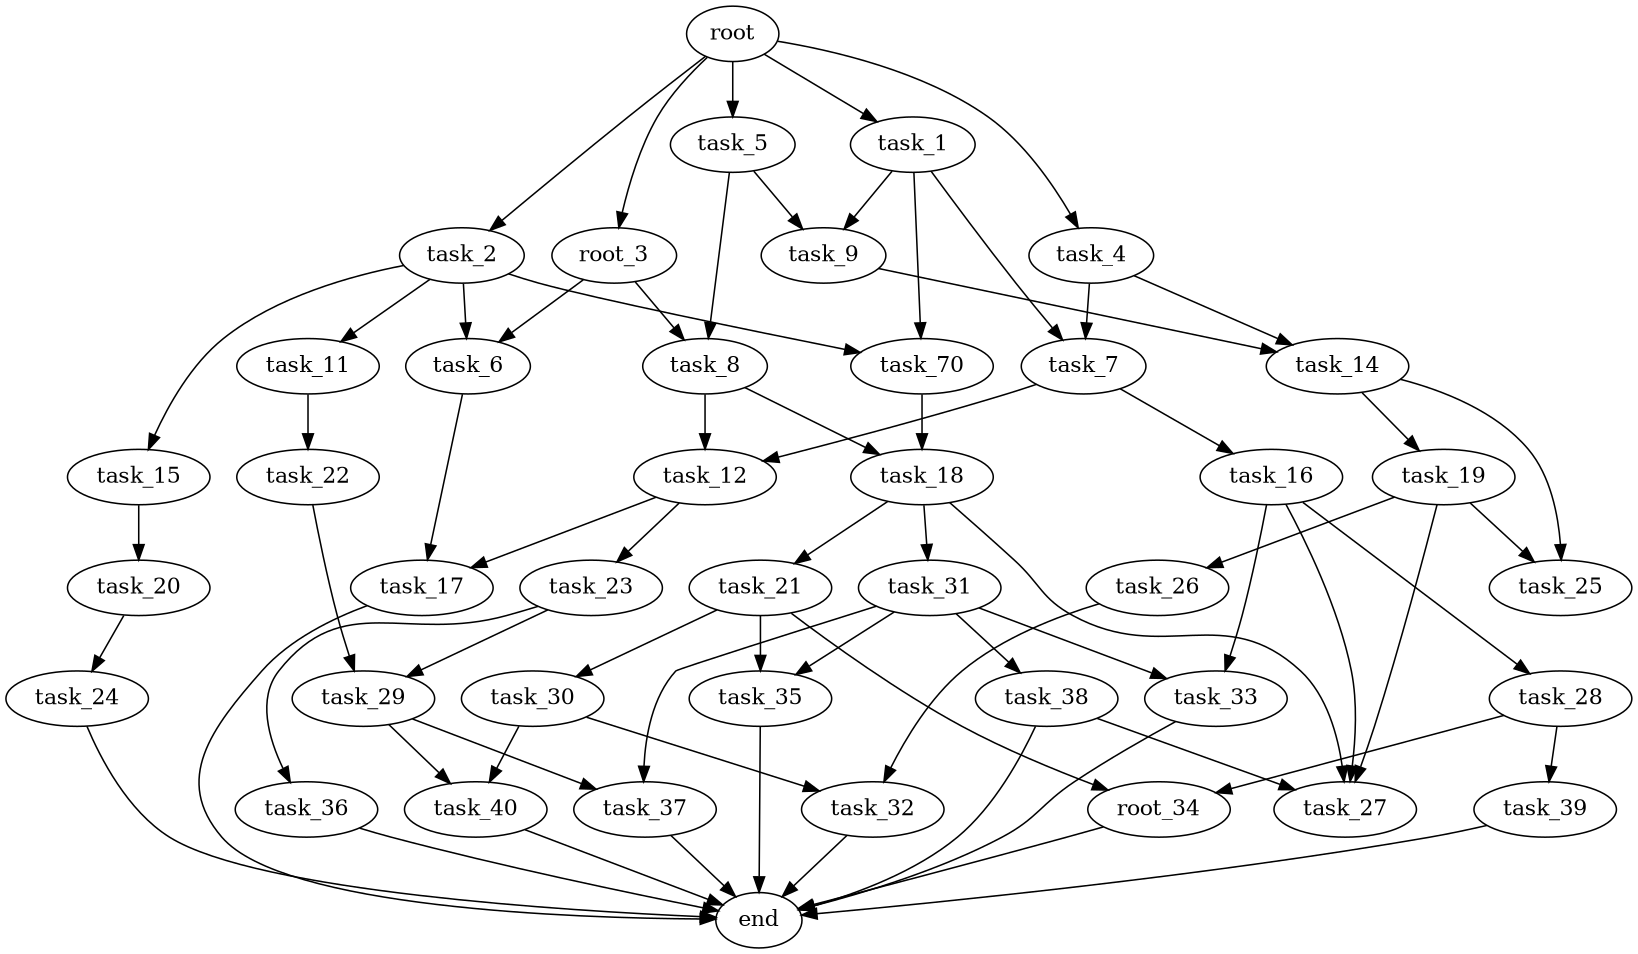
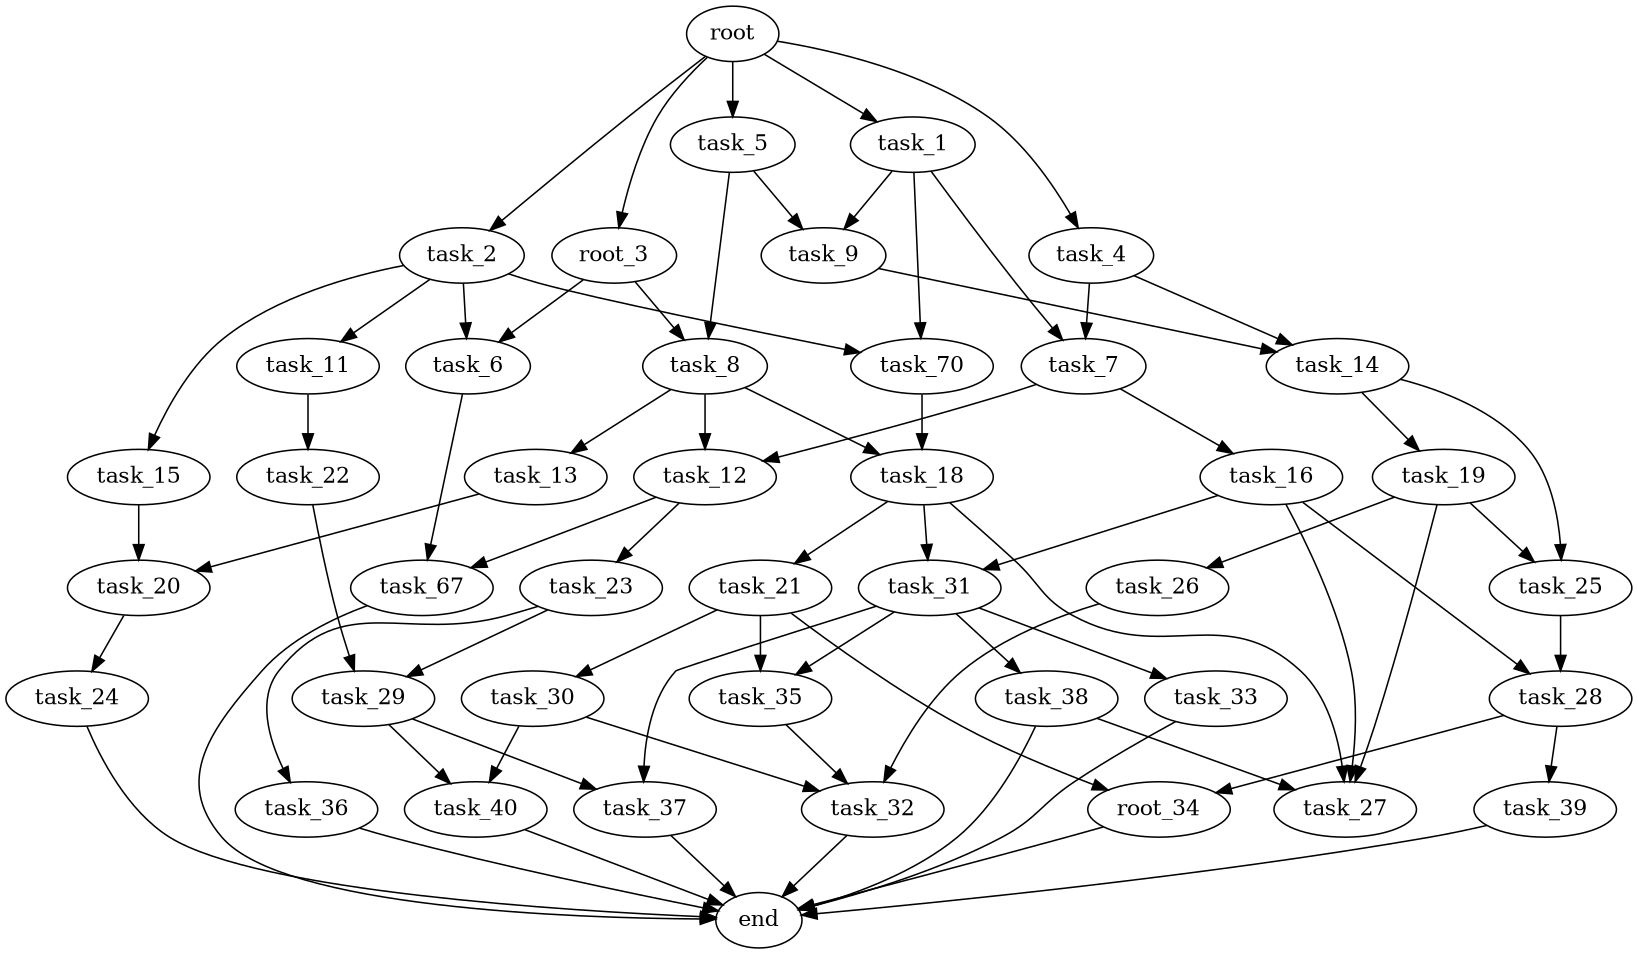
none -> (536, 477)
(1251, 581) -> (1108, 530)
(422, 588) -> (422, 588)
none -> (1561, 636)
(760, 802) -> (811, 749)
